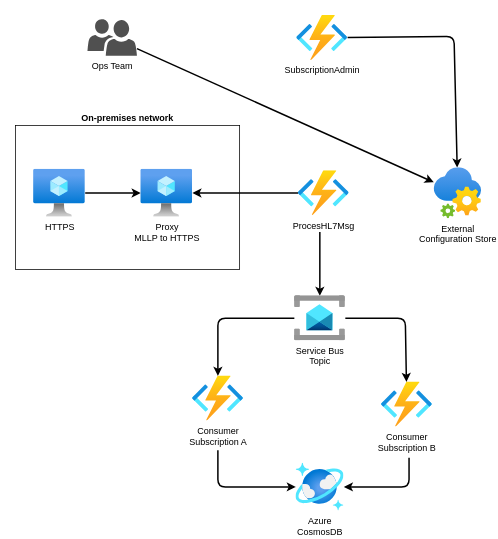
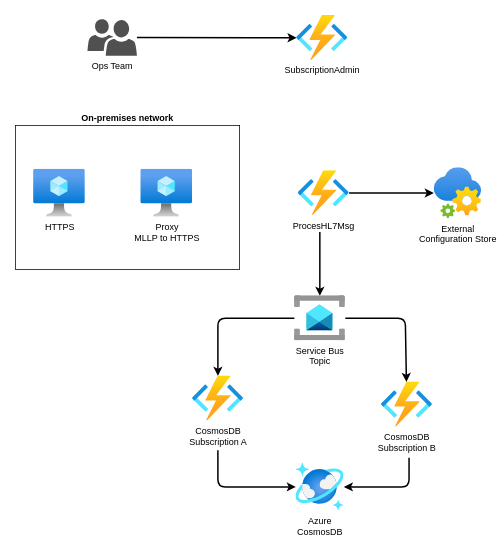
(454, 48) -> none
(282, 114) -> (213, 38)
(109, 193) -> none
(249, 193) -> (388, 193)
(218, 437) -> (218, 437)
(407, 443) -> (407, 443)
